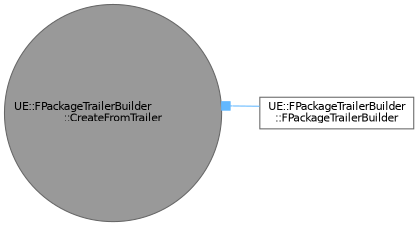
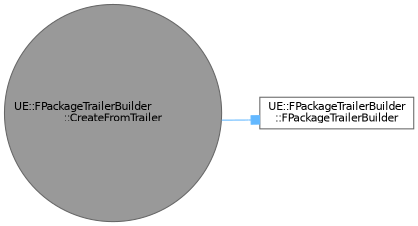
(246, 106) -> (235, 120)
